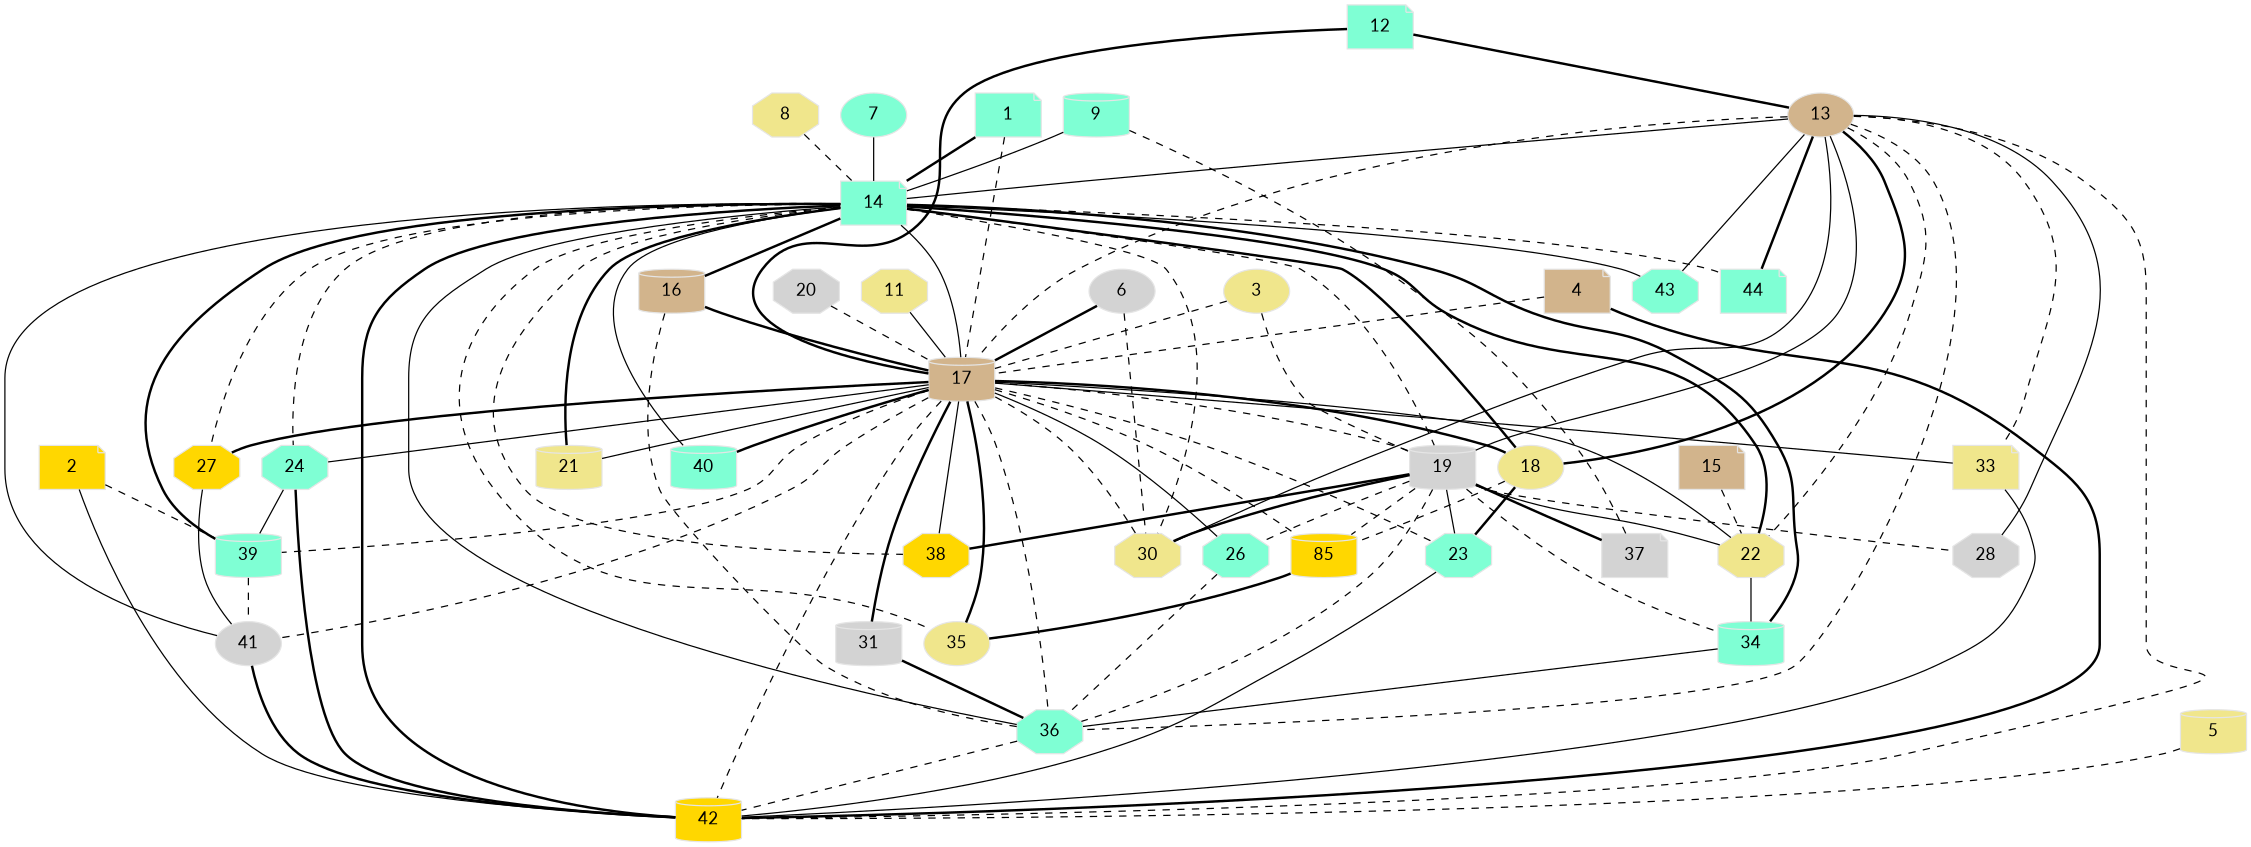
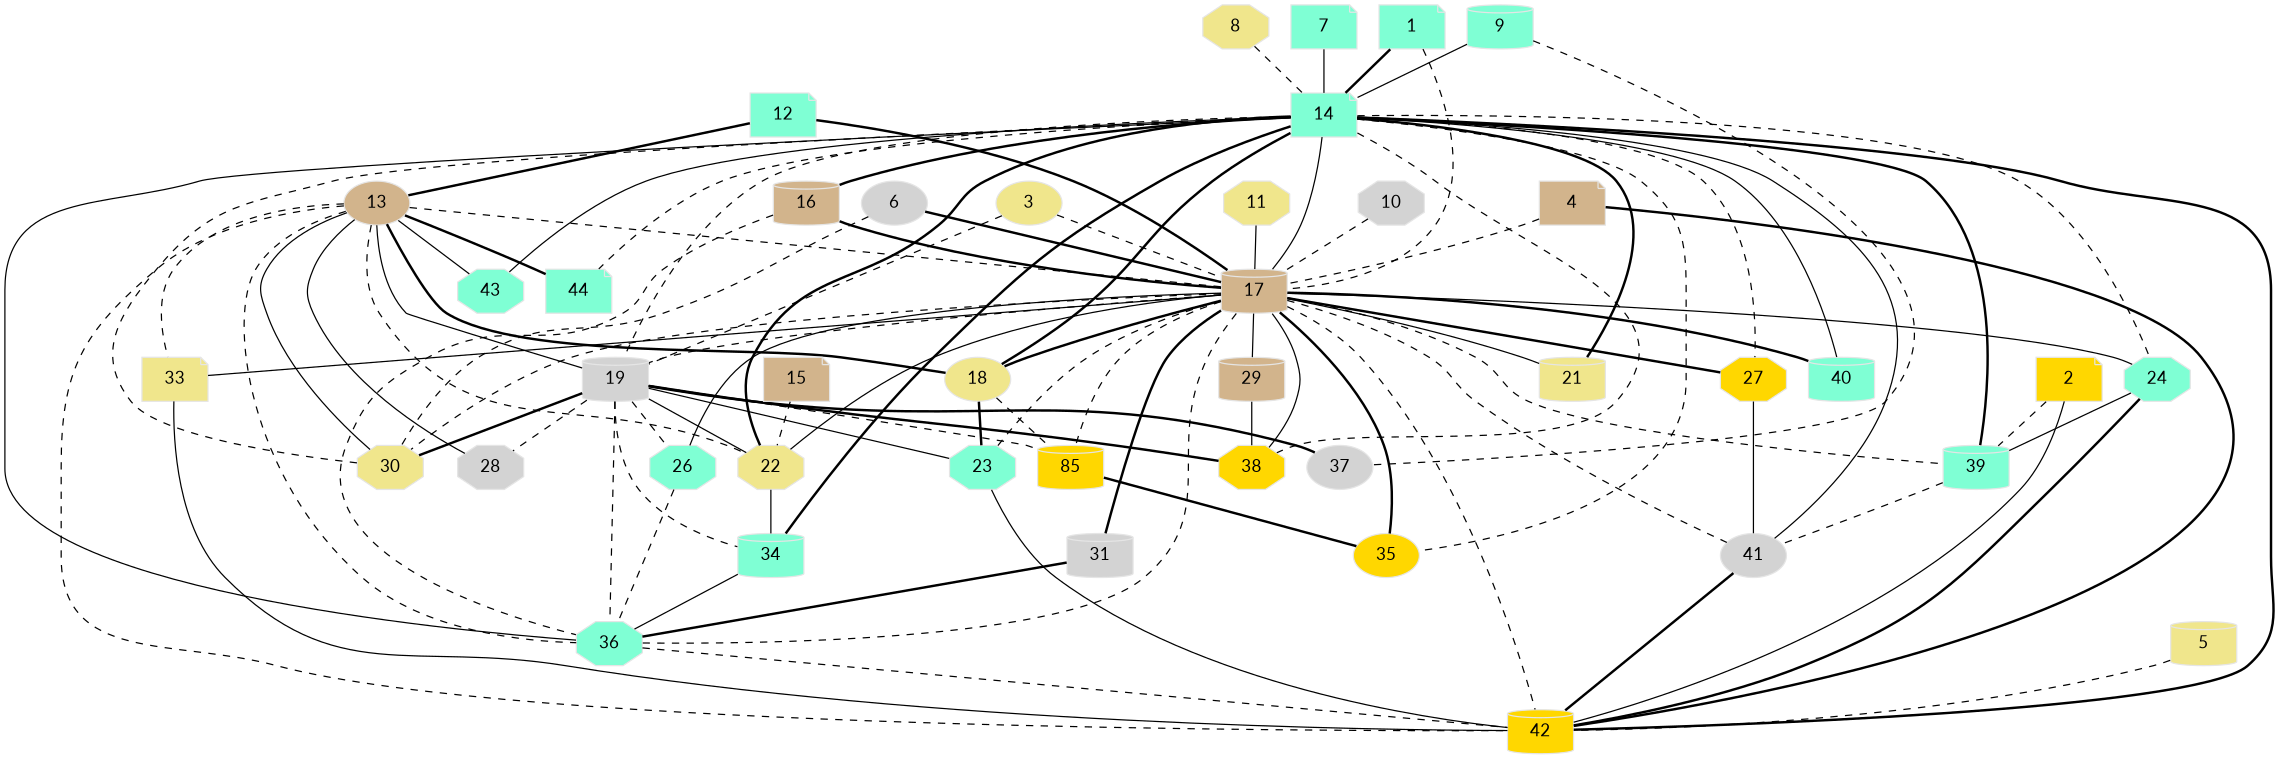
(874, 115) -> (1324, 27)
(1347, 157) -> none
(806, 291) -> (1391, 203)
none -> (1252, 379)
(1635, 556) -> (1340, 467)
(957, 644) -> (1386, 556)
